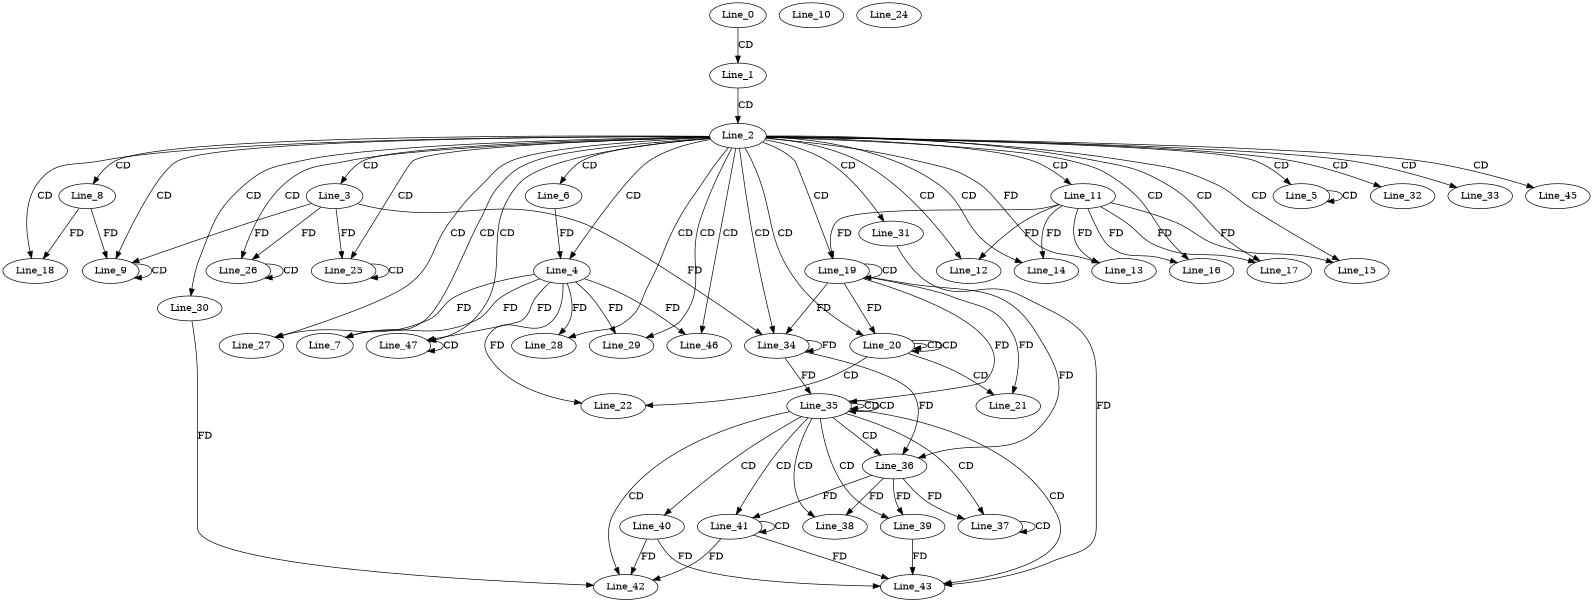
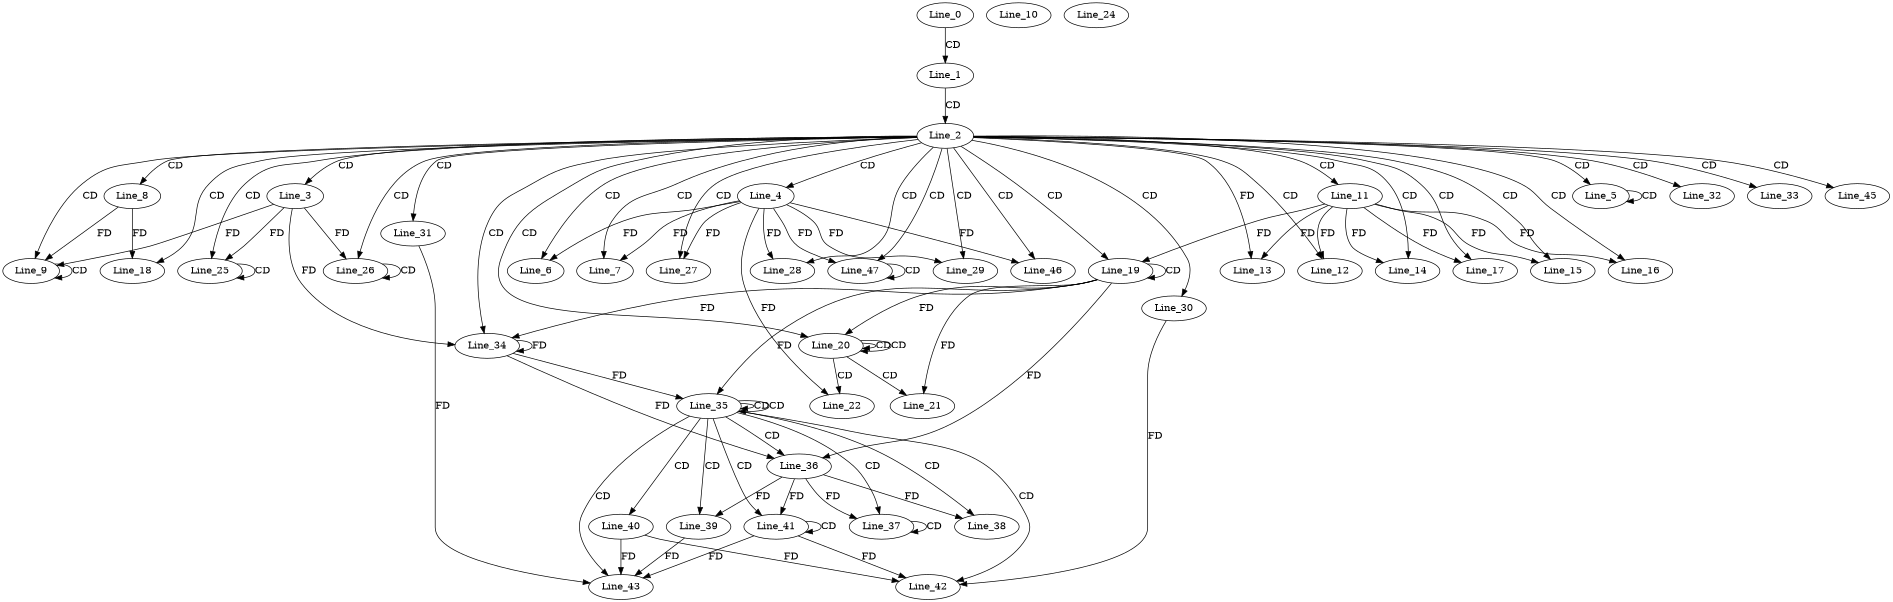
(557, 230) -> (644, 215)
